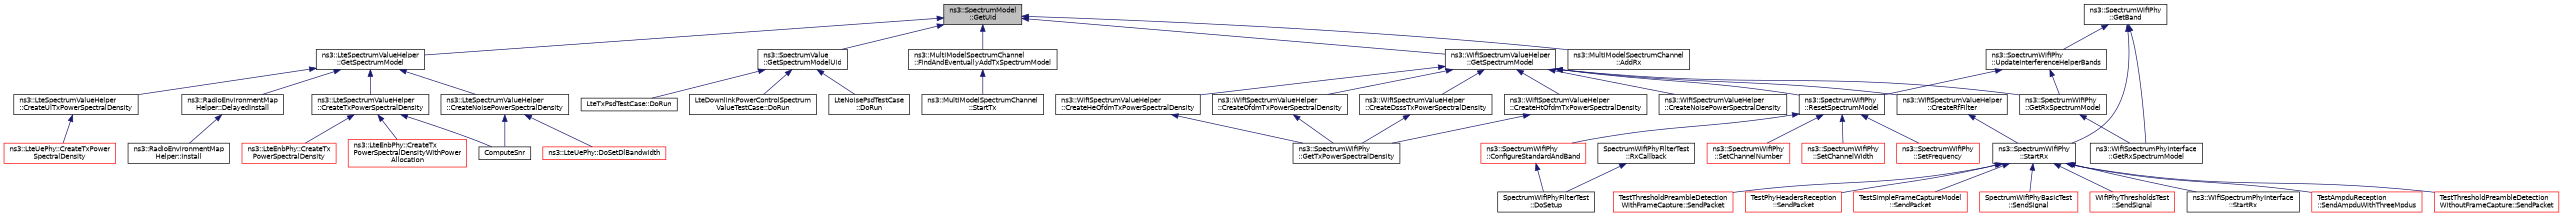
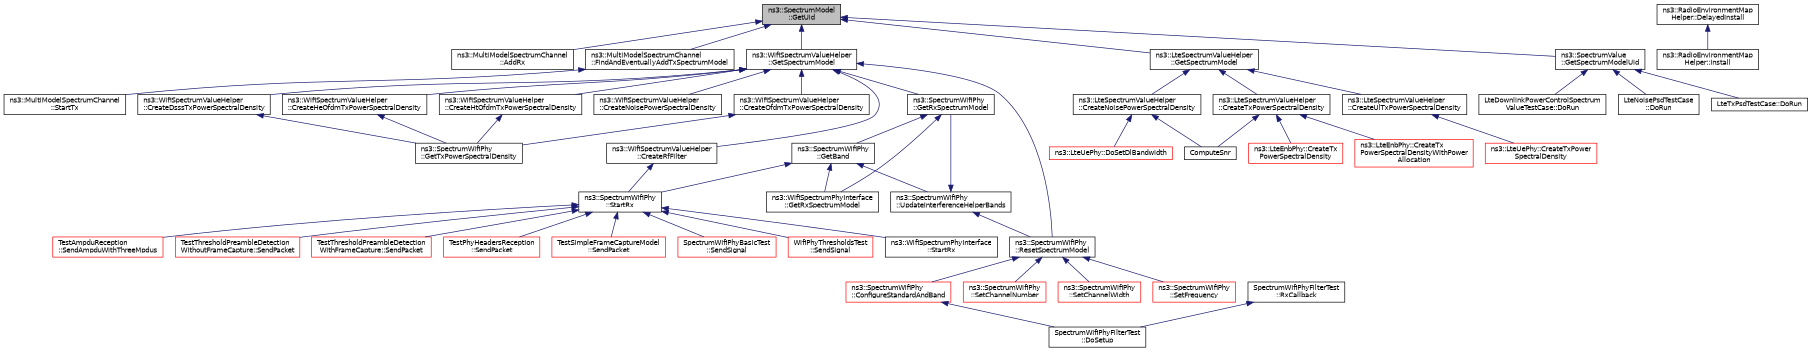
(298, 83) -> none
none -> (889, 130)
